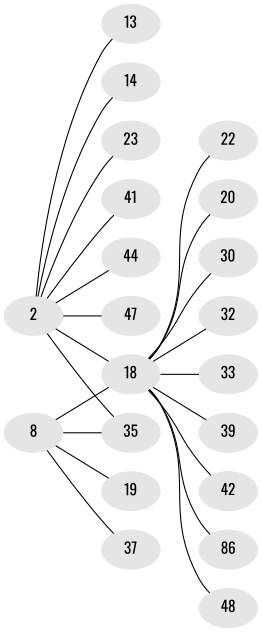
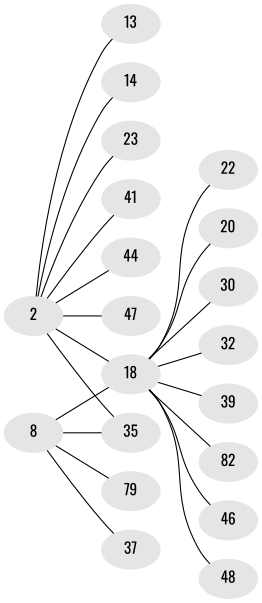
(228, 374) -> none
(131, 491) -> (131, 491)
(228, 491) -> (228, 462)
(228, 550) -> (228, 520)
